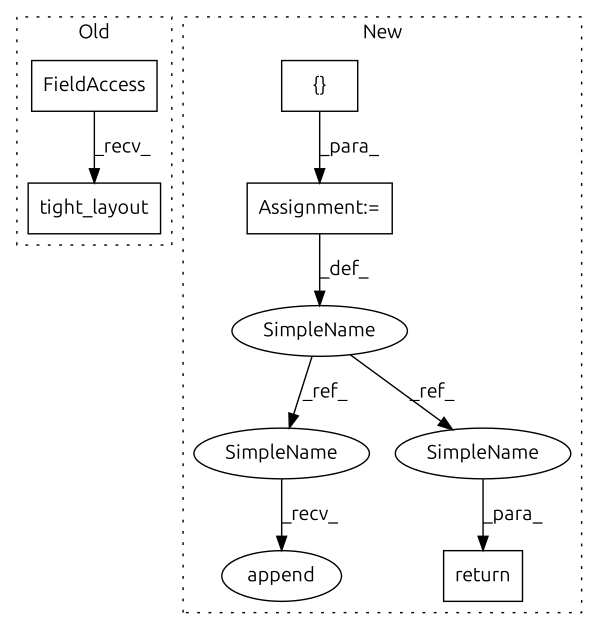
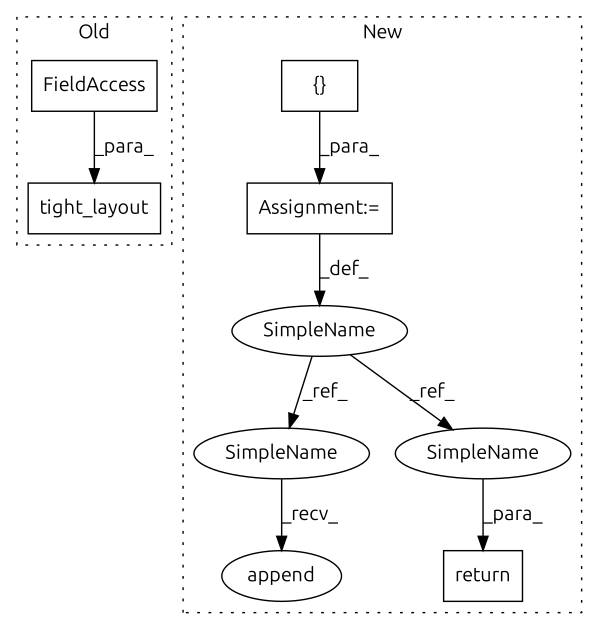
(123, 147) -> (125, 147)
